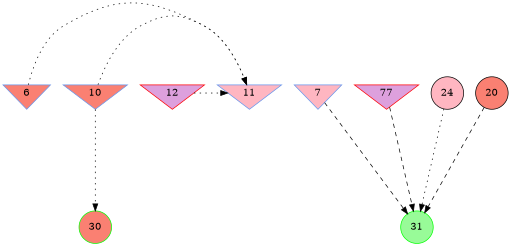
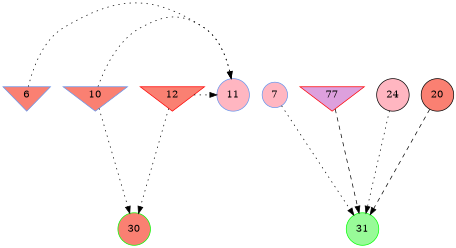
(172, 93) -> (172, 95)
(249, 93) -> (233, 95)
(318, 93) -> (275, 95)
(364, 155) -> (316, 157)
none -> (155, 158)
